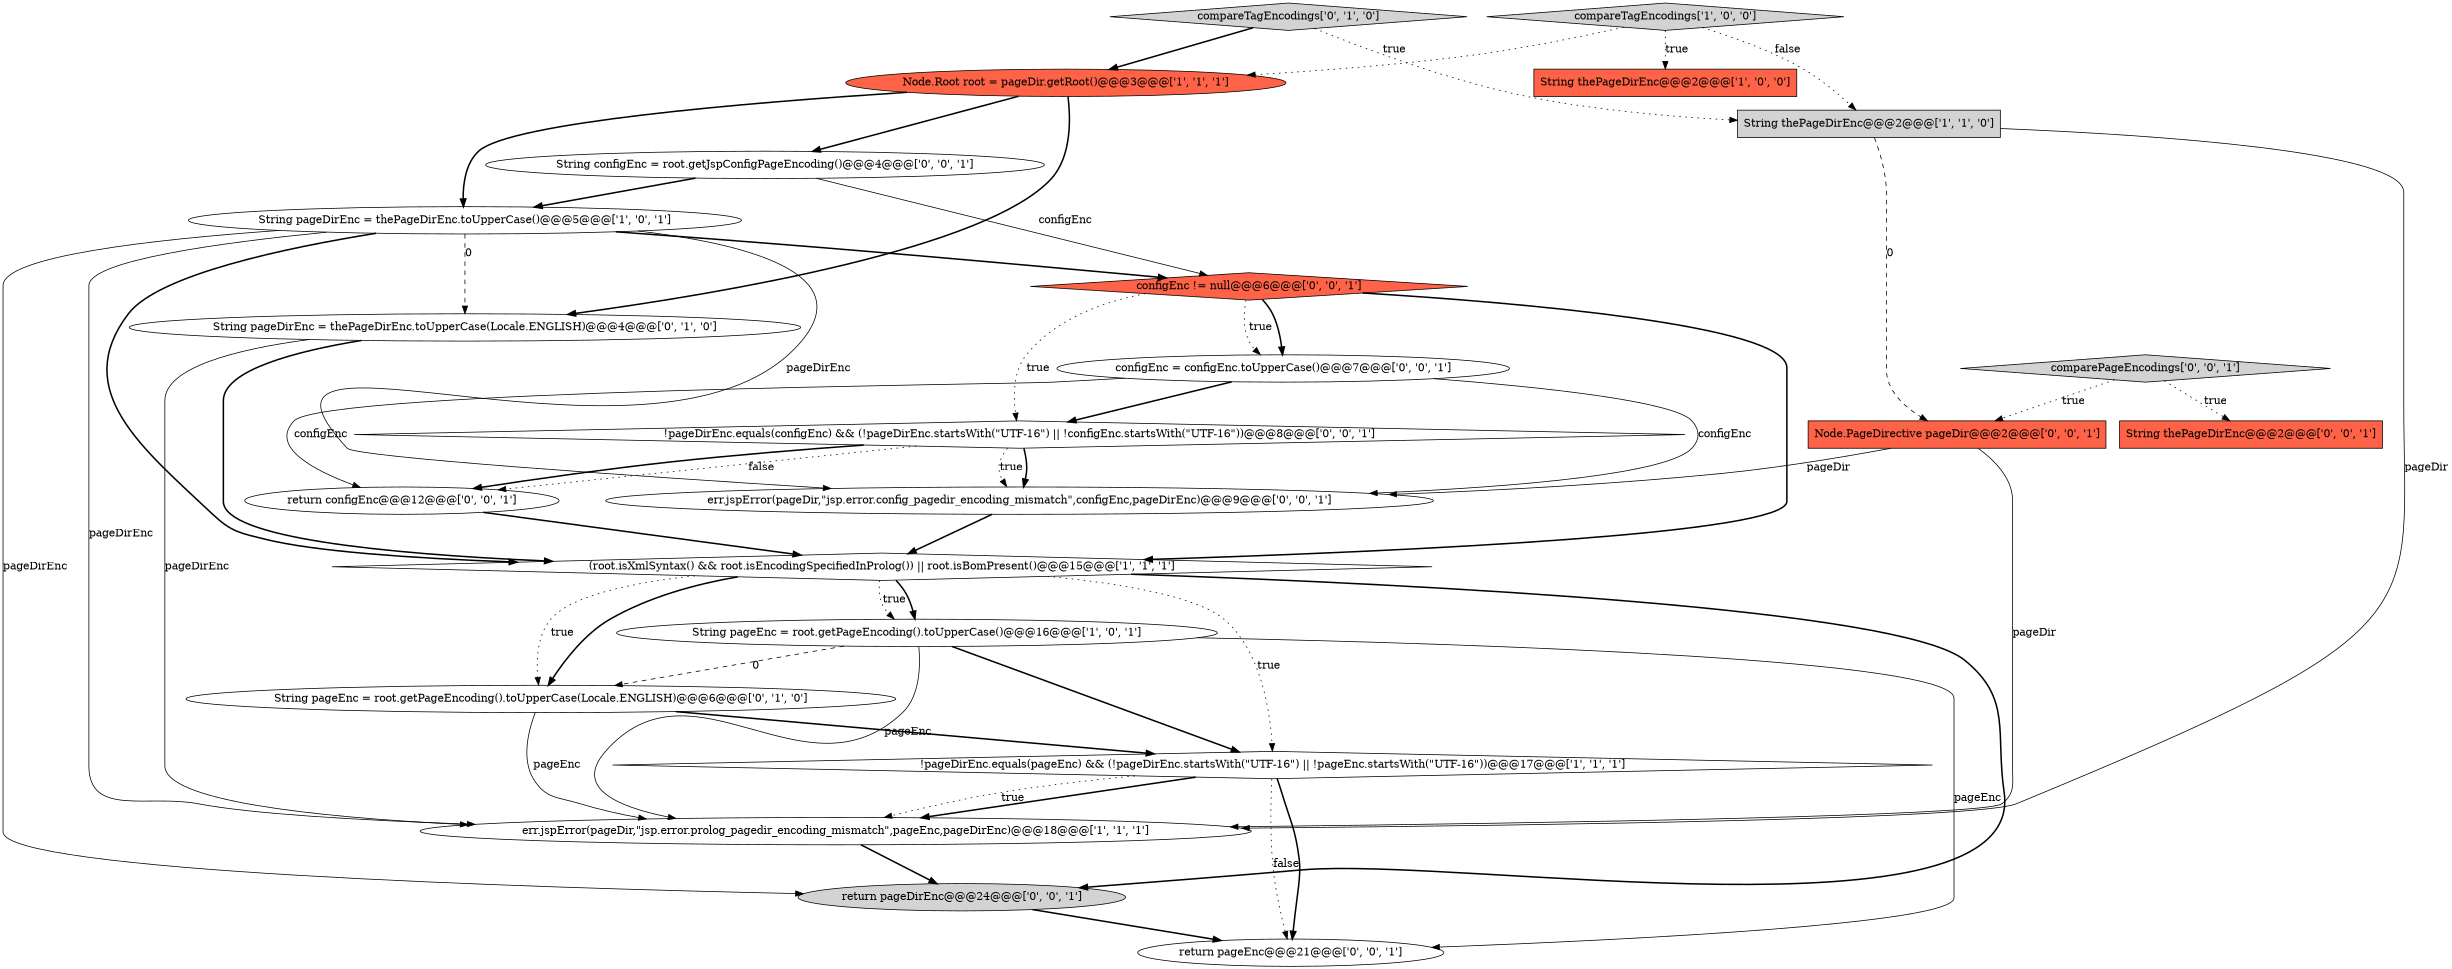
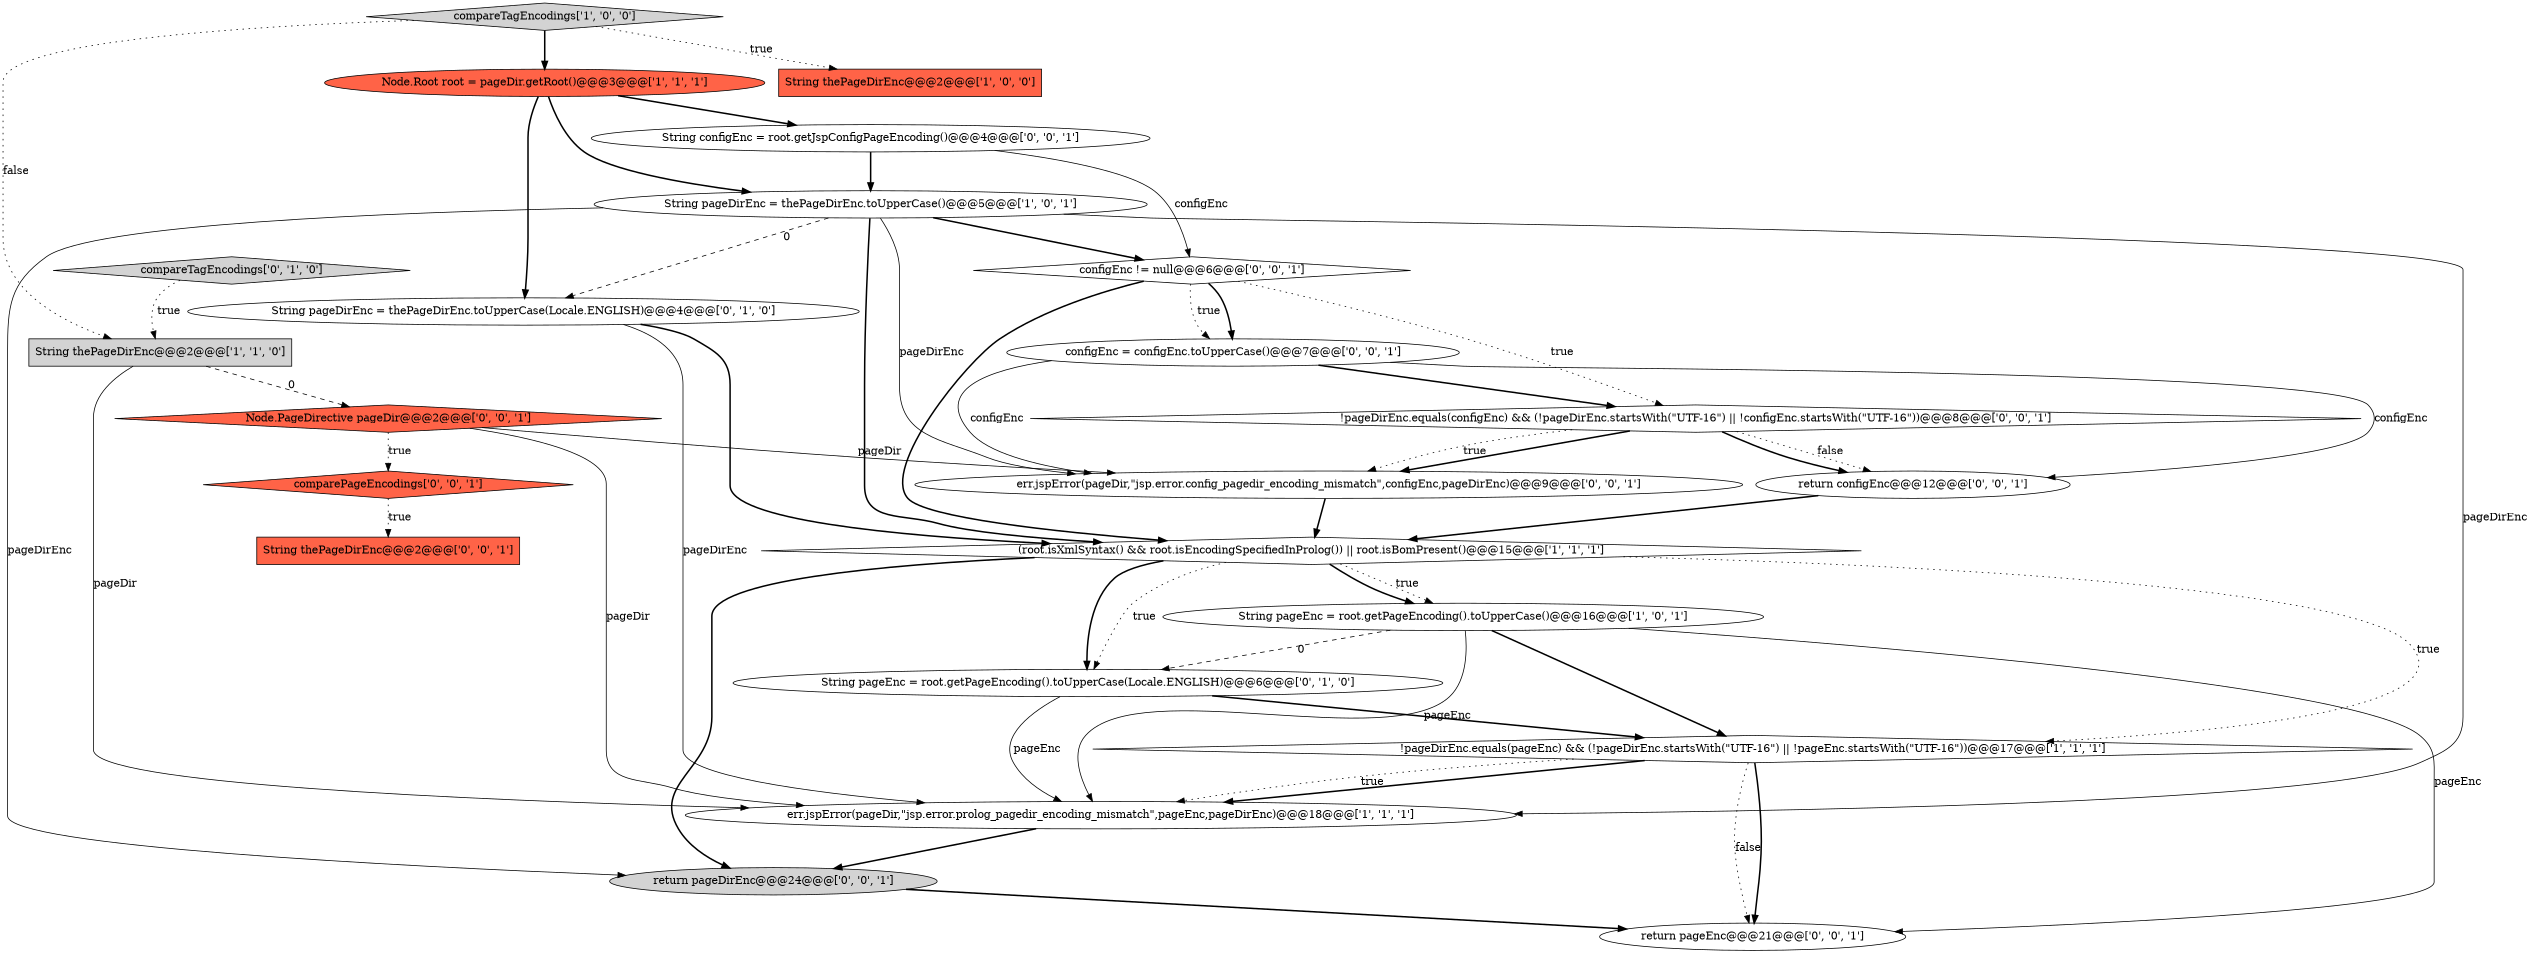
(1185, 47) -> none
(1440, 59) -> (545, 46)
(1249, 286) -> (1192, 270)
(2145, 368) -> (388, 485)
(2058, 399) -> (388, 448)
(1957, 435) -> (388, 419)
